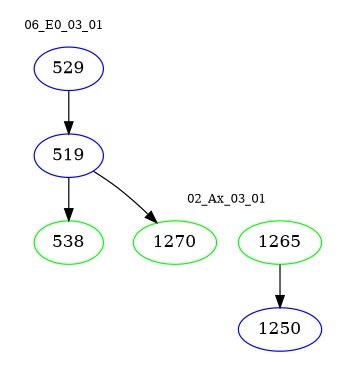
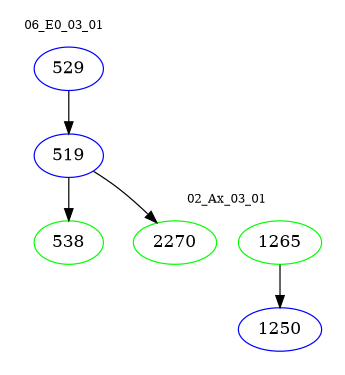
(175, 243) -> (175, 243)
